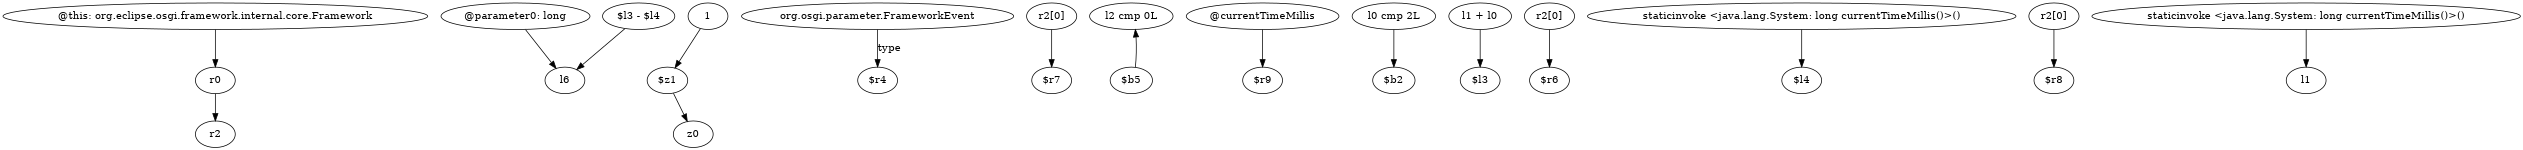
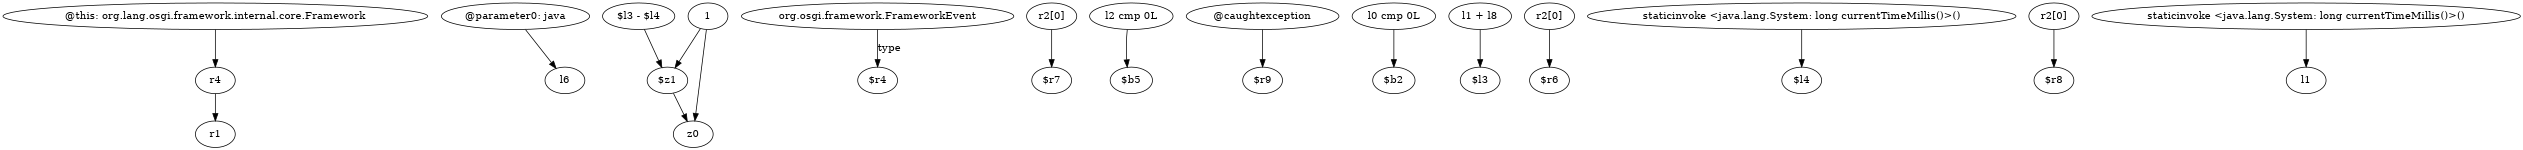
(215, 16) -> (215, 16)
(516, 16) -> (516, 16)
(878, 16) -> (878, 16)
(1263, 16) -> (1263, 16)
(1394, 16) -> (1394, 16)
(1480, 16) -> (1480, 16)
(604, 47) -> (652, 45)
(1136, 52) -> (1126, 45)
none -> (701, 71)
(215, 80) -> (215, 80)
(215, 134) -> (215, 134)
